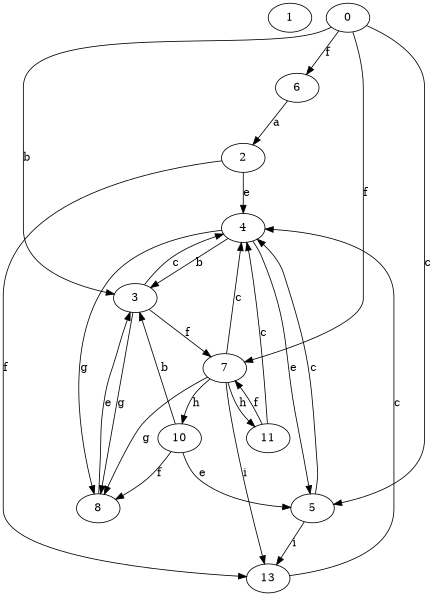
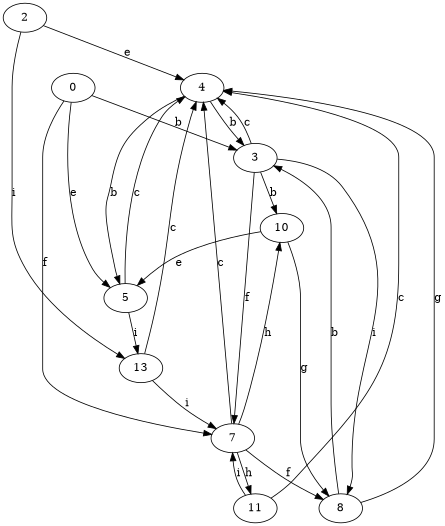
(290, 18) -> none
(297, 88) -> none
(428, 263) -> (74, 193)
(90, 319) -> (434, 239)
(6, 368) -> (14, 193)
(294, 368) -> (114, 193)
(159, 372) -> (267, 189)
(108, 403) -> (335, 333)
(122, 403) -> (374, 333)
(256, 403) -> (239, 473)
(147, 438) -> (288, 473)
(242, 470) -> (179, 405)
(160, 473) -> (304, 368)
